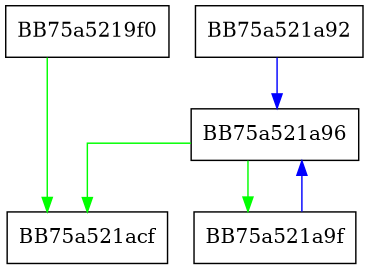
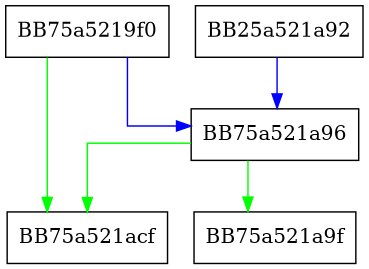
(279, 32) -> (279, 32)
(302, 193) -> (127, 116)
